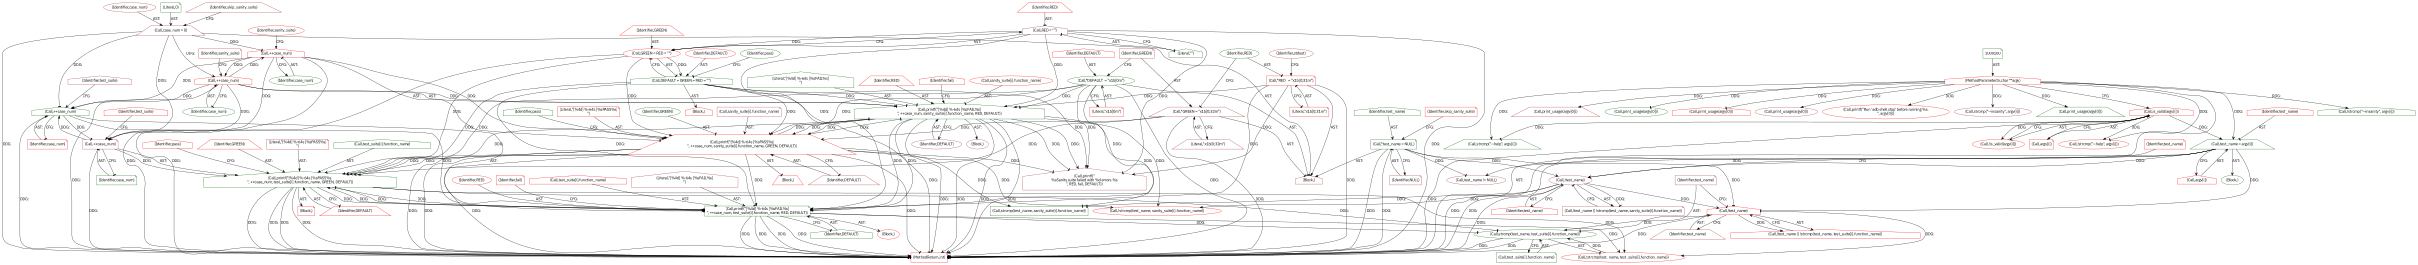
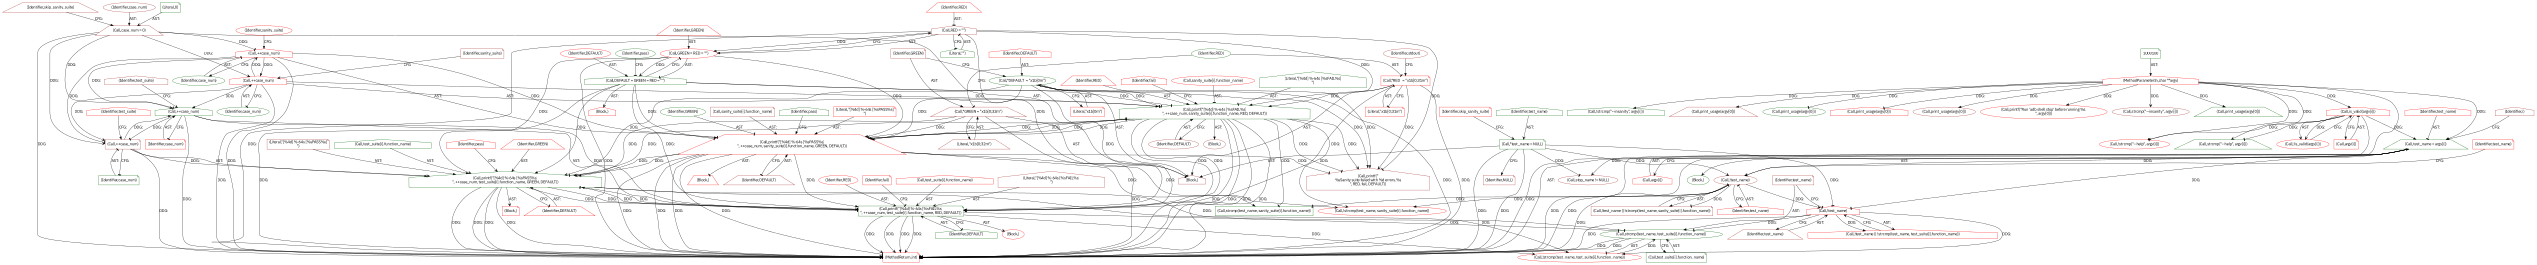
(2106, 96) -> (2332, 96)
none -> (2515, 112)
(1392, 164) -> none
(1476, 180) -> (1588, 180)
